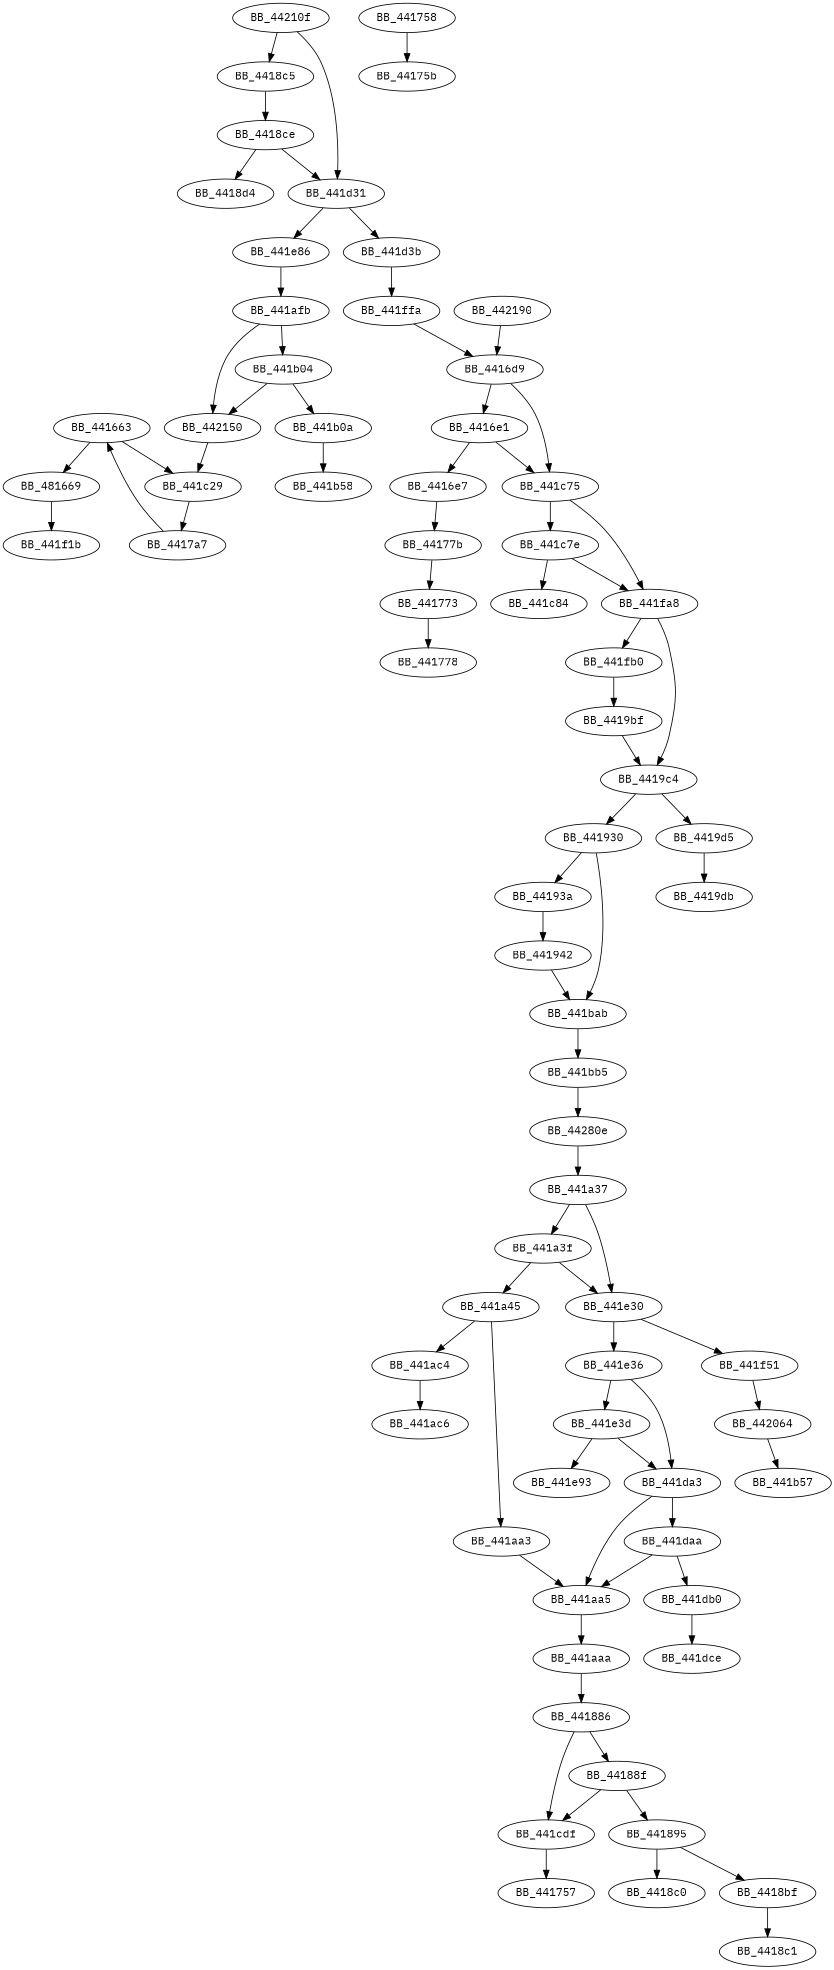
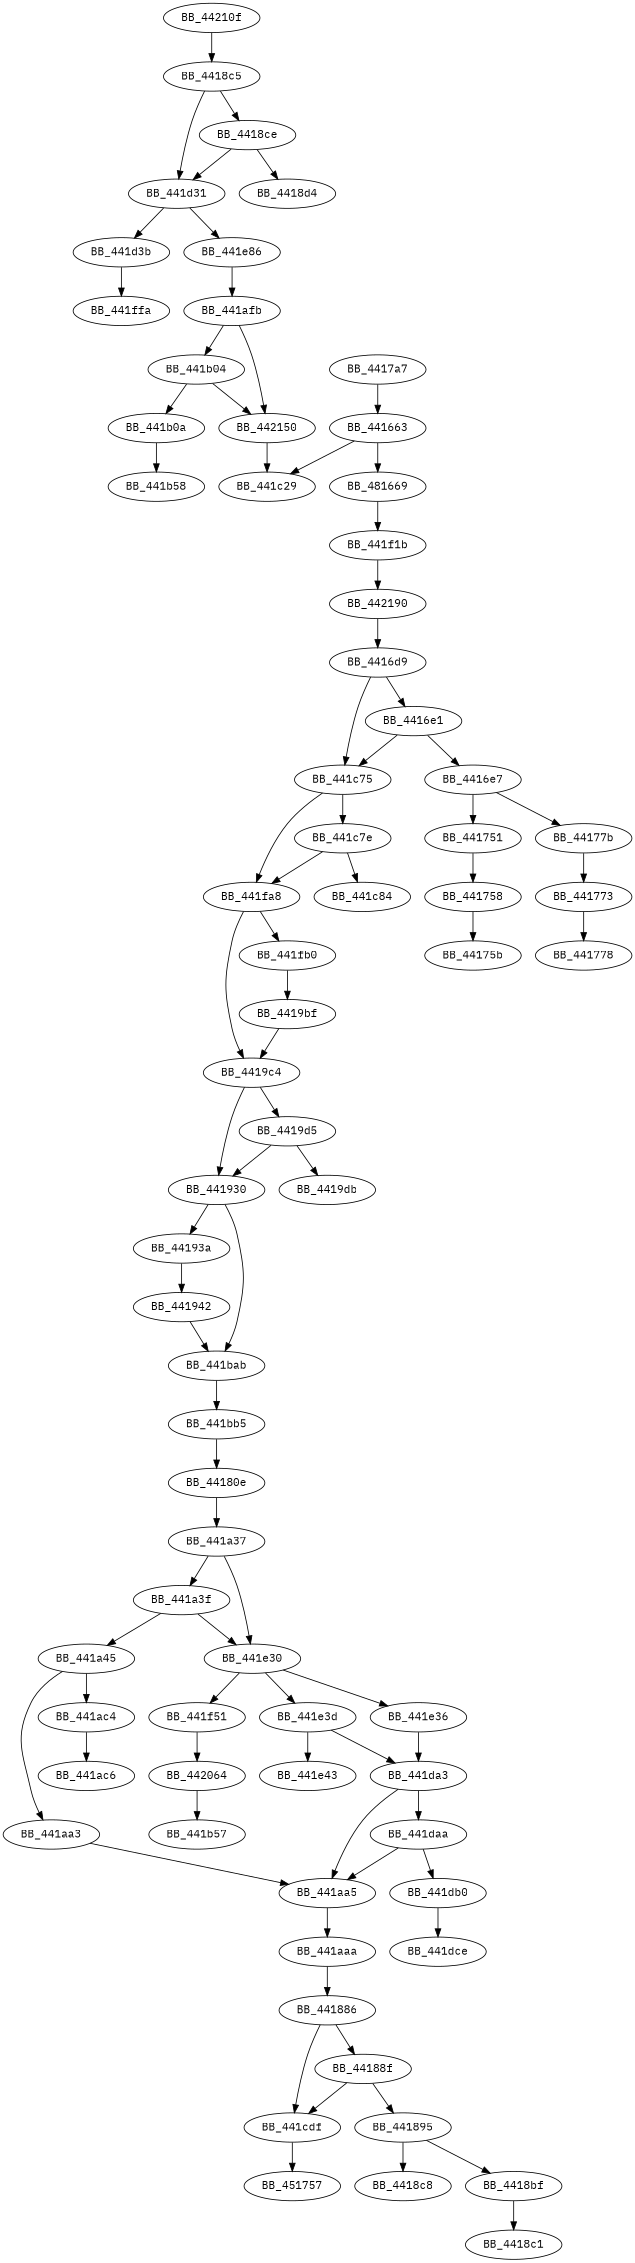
(332, 96) -> (189, 130)
(440, 338) -> none
(186, 512) -> none
none -> (378, 571)
none -> (473, 838)
(578, 1131) -> (217, 1483)
none -> (255, 1158)
(609, 1391) -> (277, 1685)
(562, 1483) -> (308, 1776)
(546, 1893) -> (292, 2186)
(657, 1893) -> (403, 2186)
